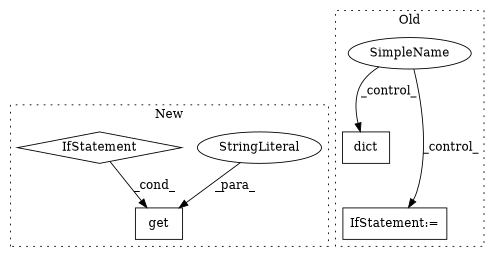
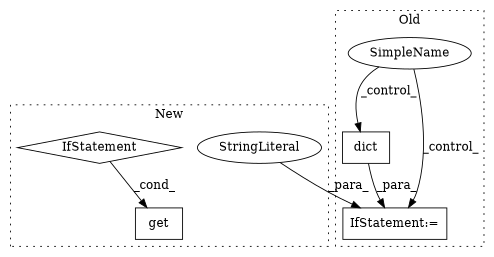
none -> (373, 182)
(213, 183) -> (315, 185)
